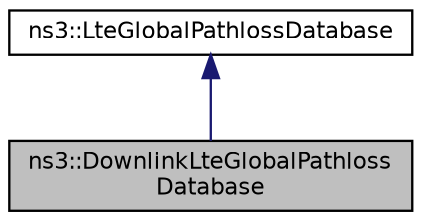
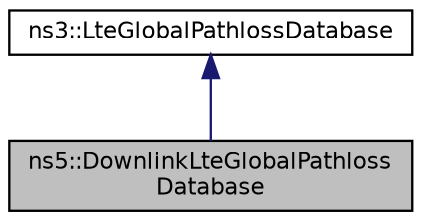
(211, 176) -> (211, 176)
